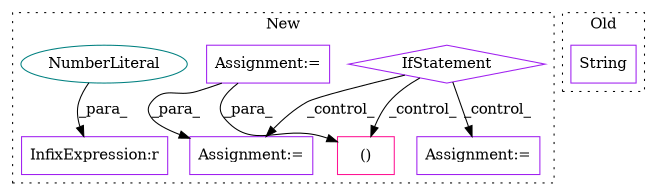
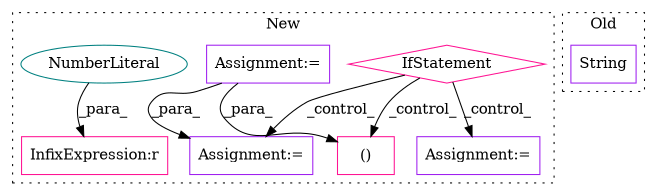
(447, 64) -> (447, 64)
(95, 156) -> (95, 156)
